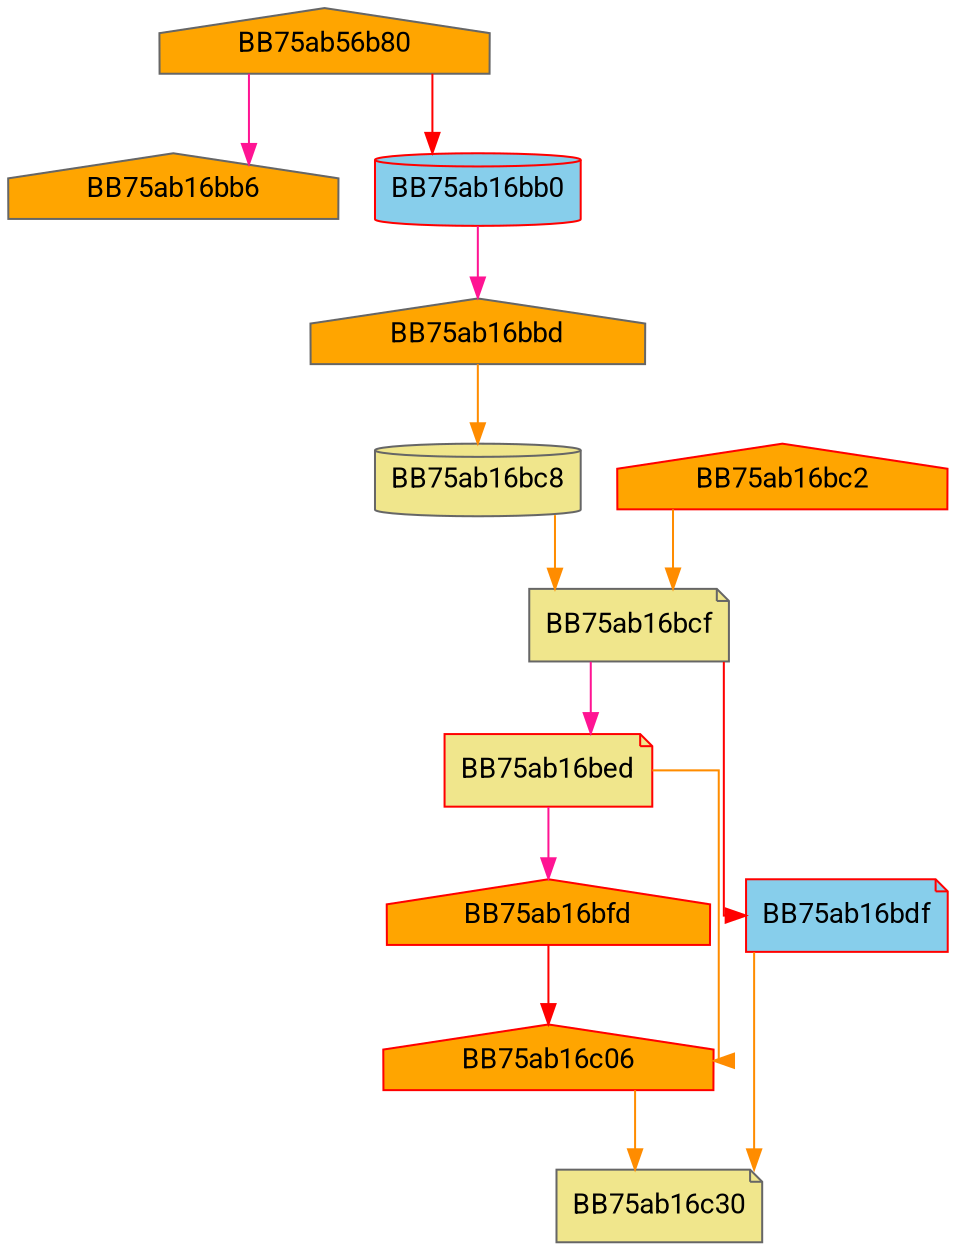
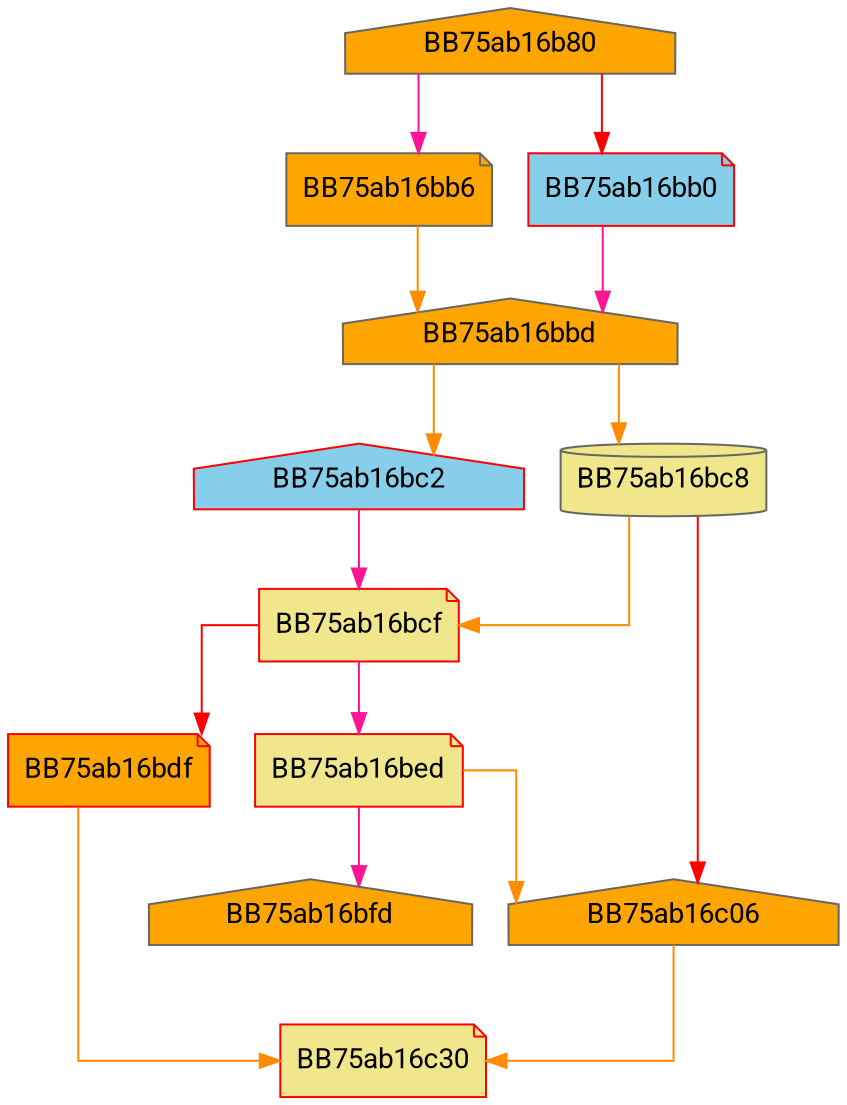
(325, 44) -> (510, 44)
(173, 190) -> (389, 190)
(478, 190) -> (631, 190)
none -> (418, 259)
none -> (434, 399)
(782, 480) -> (359, 480)
(673, 539) -> (359, 539)
(629, 625) -> (359, 625)
(548, 916) -> (311, 916)
(847, 916) -> (109, 770)
(548, 974) -> (698, 689)
(548, 1061) -> (674, 916)
(659, 1206) -> (383, 1061)
